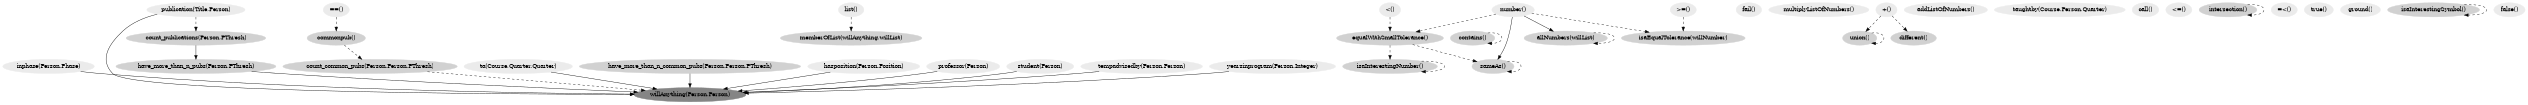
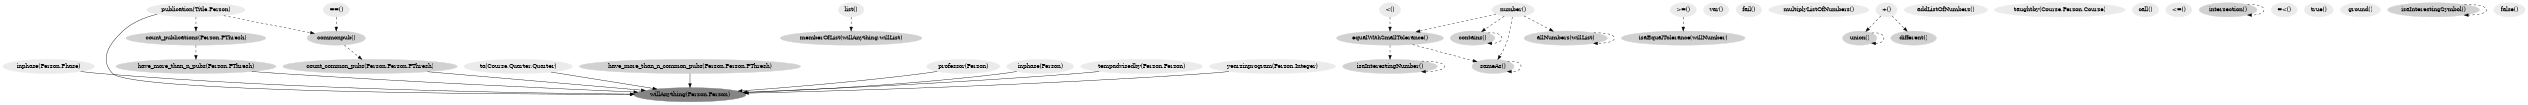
none -> (1716, 10)
(2060, 10) -> (2060, 10)
(1589, 22) -> (1495, 23)
(1537, 23) -> (1537, 23)
none -> (267, 24)
(1508, 37) -> (1508, 37)
(196, 50) -> (196, 50)
(864, 66) -> none
(1040, 66) -> (1040, 66)
(534, 81) -> (534, 81)
